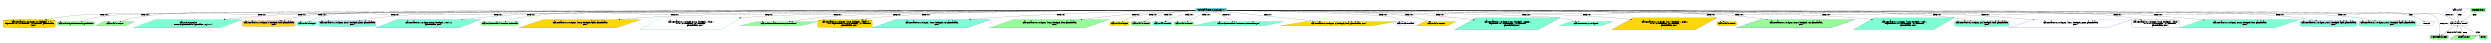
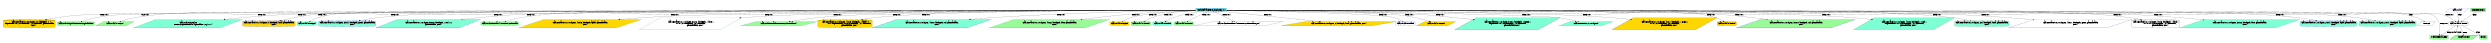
(145, 15) -> (145, 15)
(1239, 24) -> (1239, 24)
